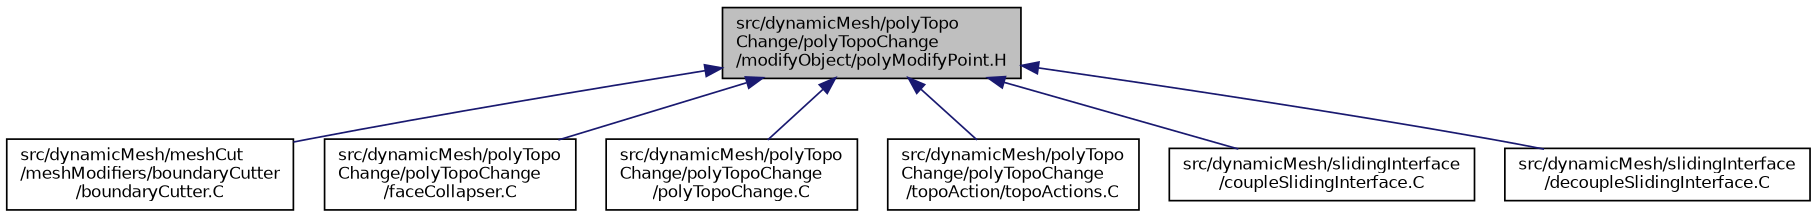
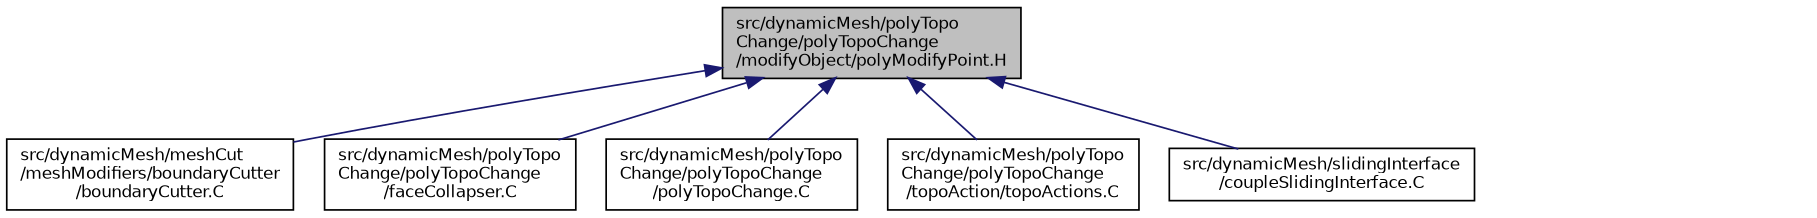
(1657, 175) -> none
